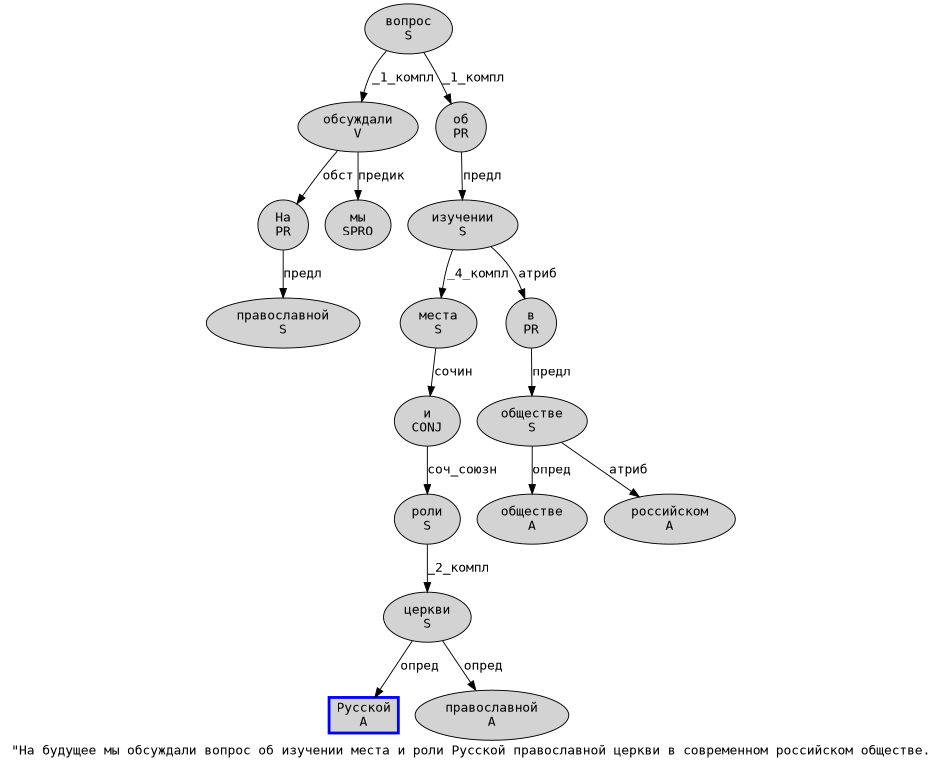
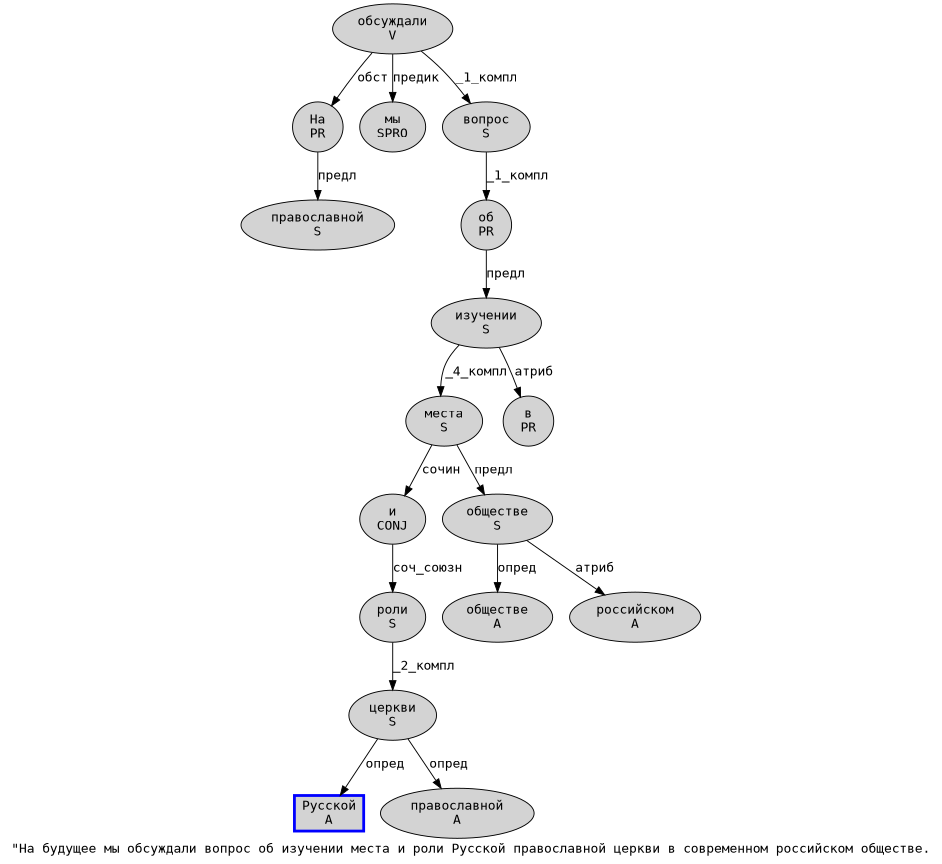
(372, 70) -> (444, 72)
(532, 367) -> (468, 466)
